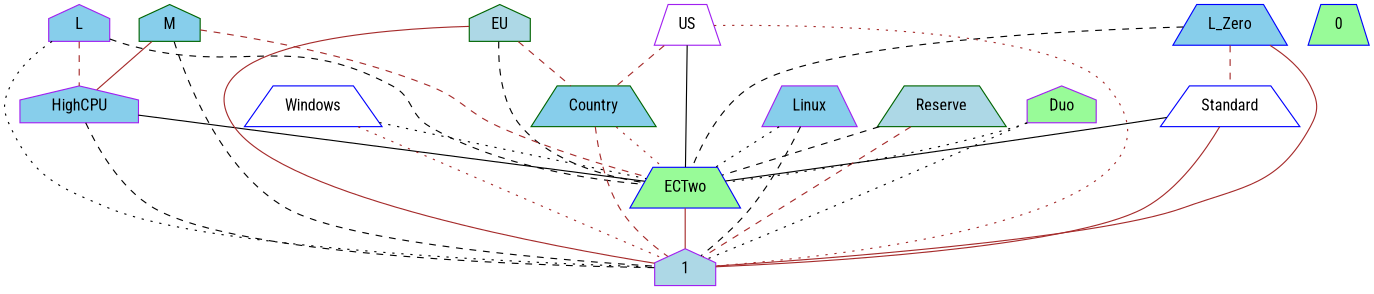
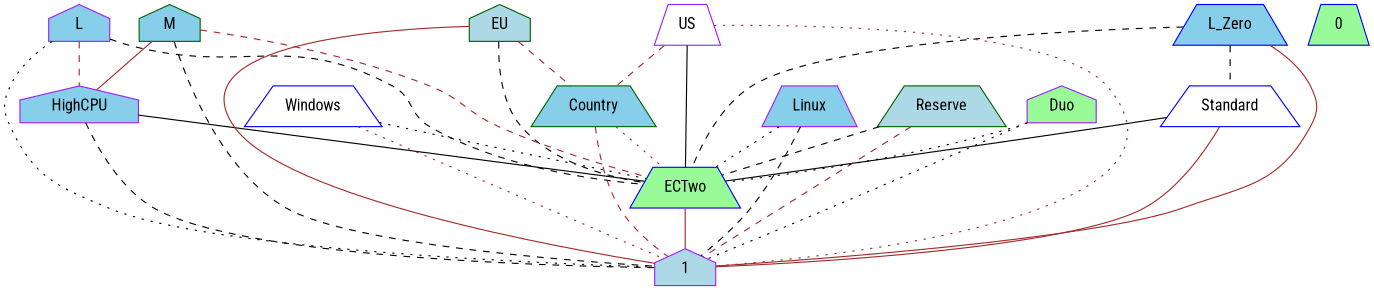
(1230, 66) -> (1230, 66)
